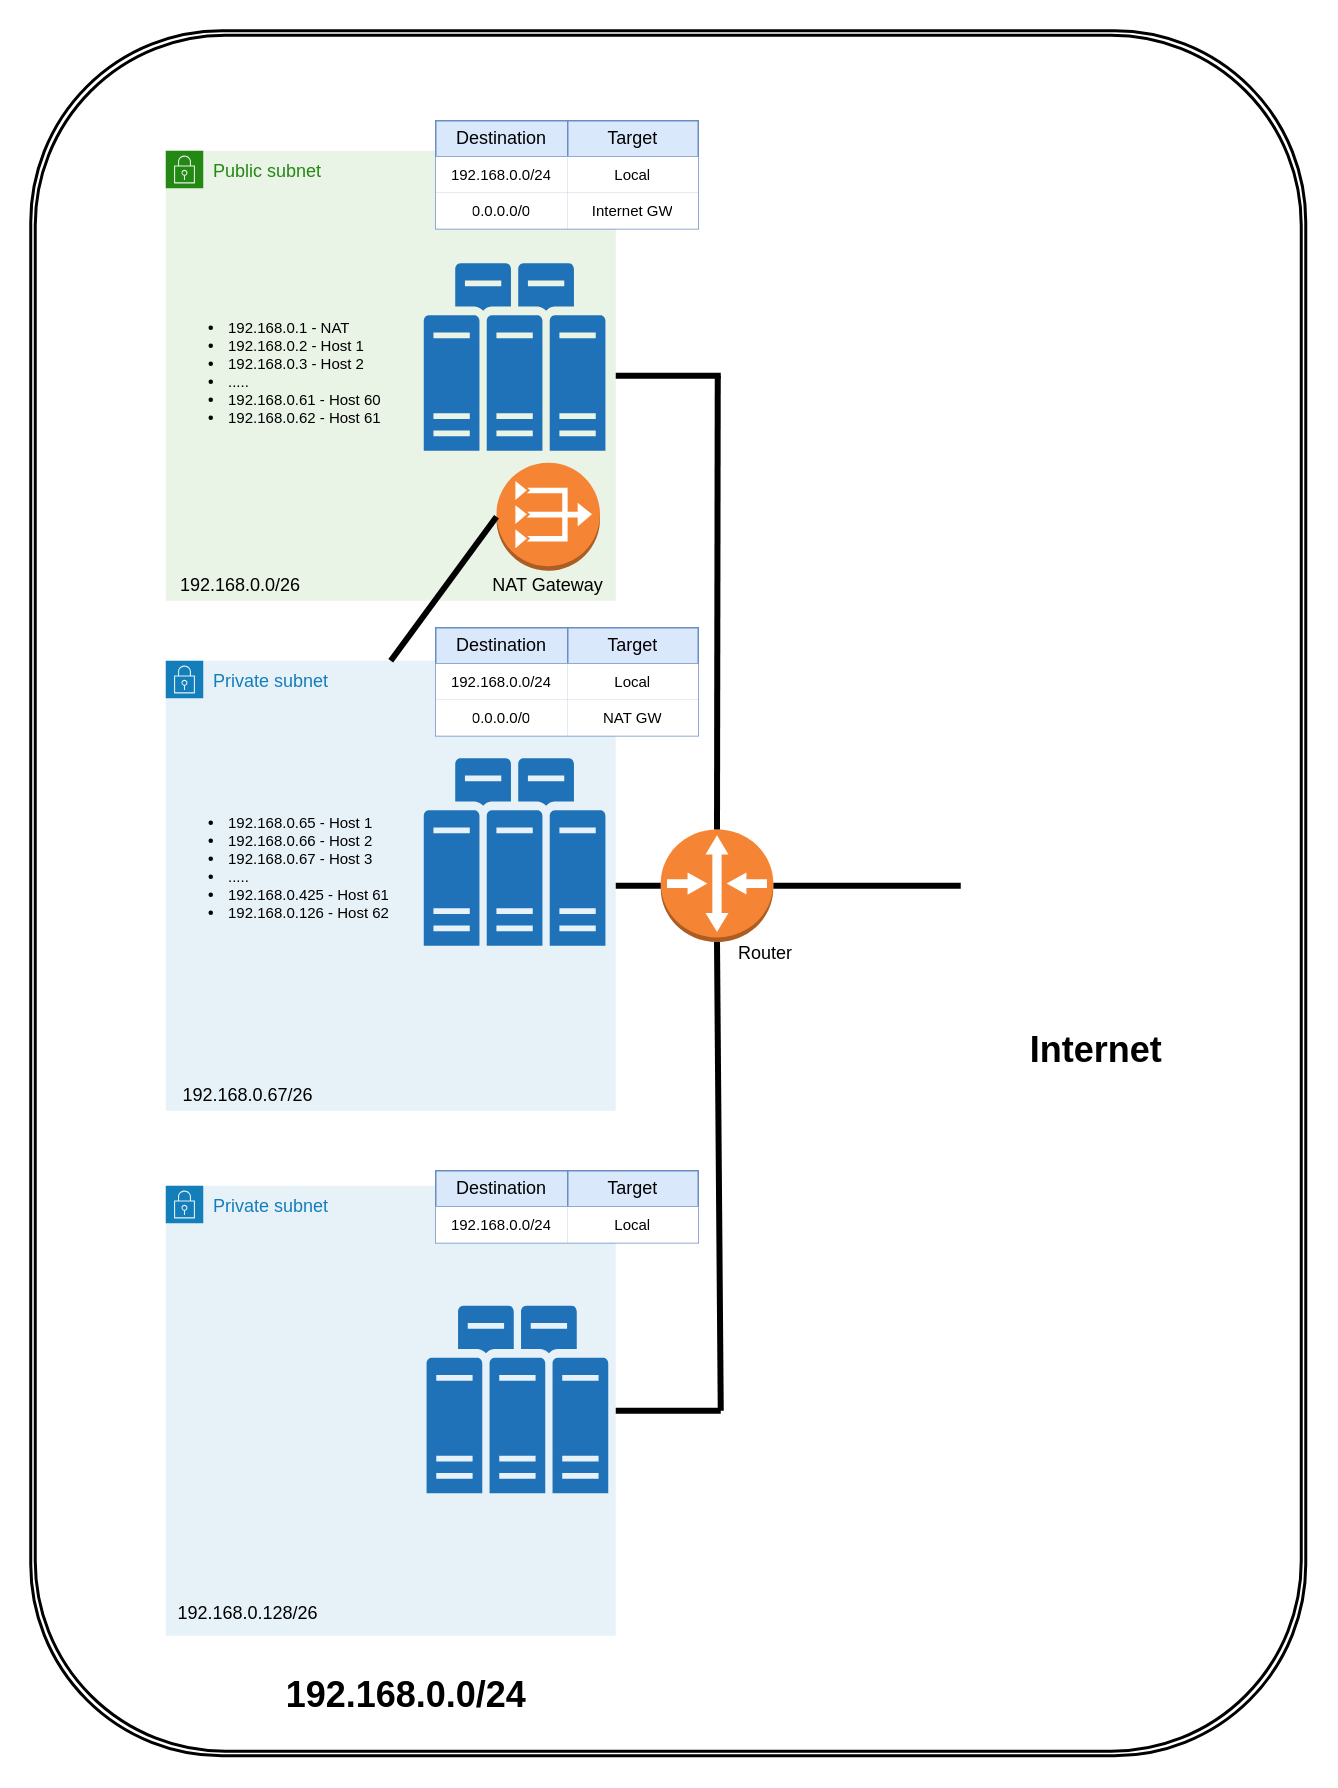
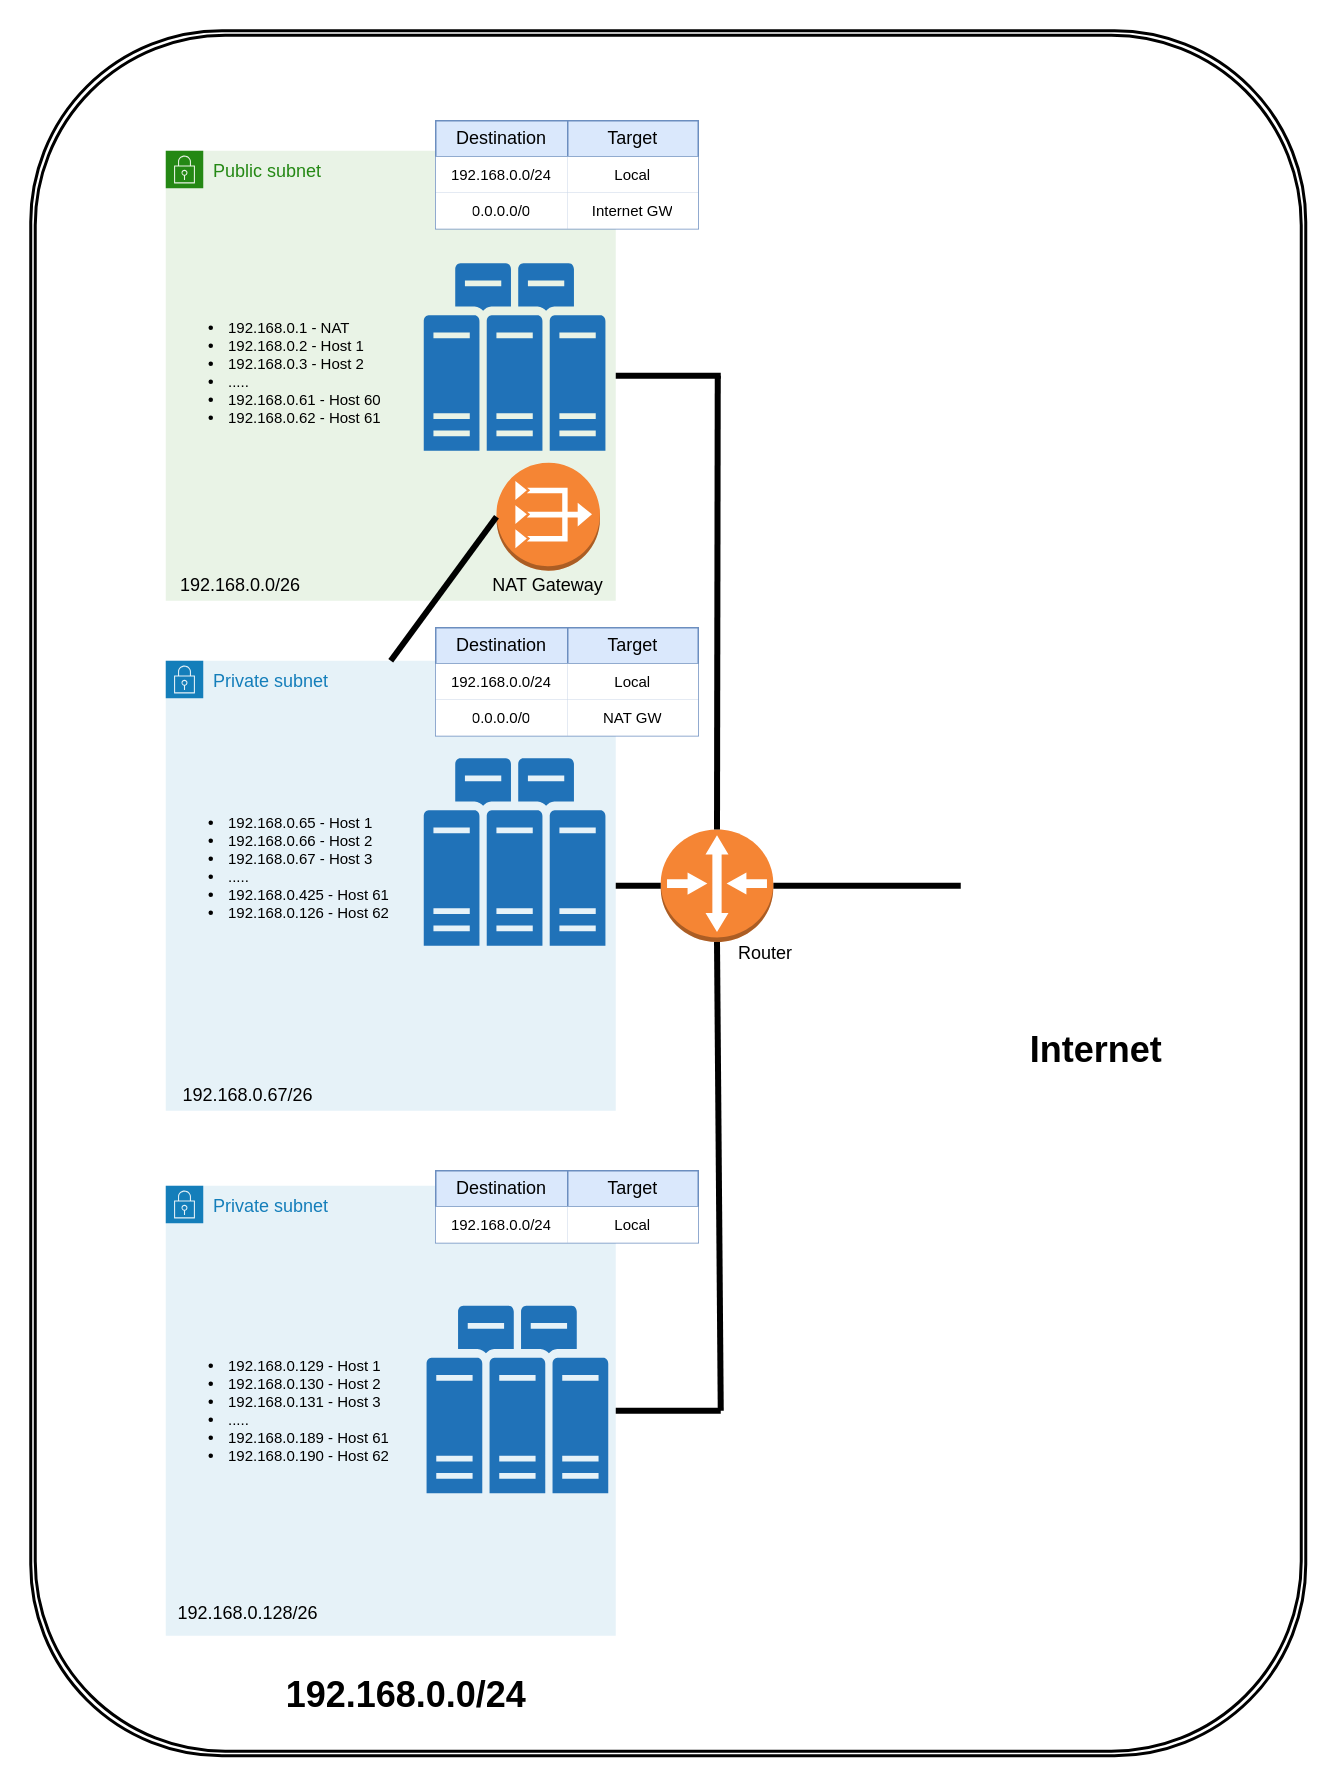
none -> (286, 1411)
